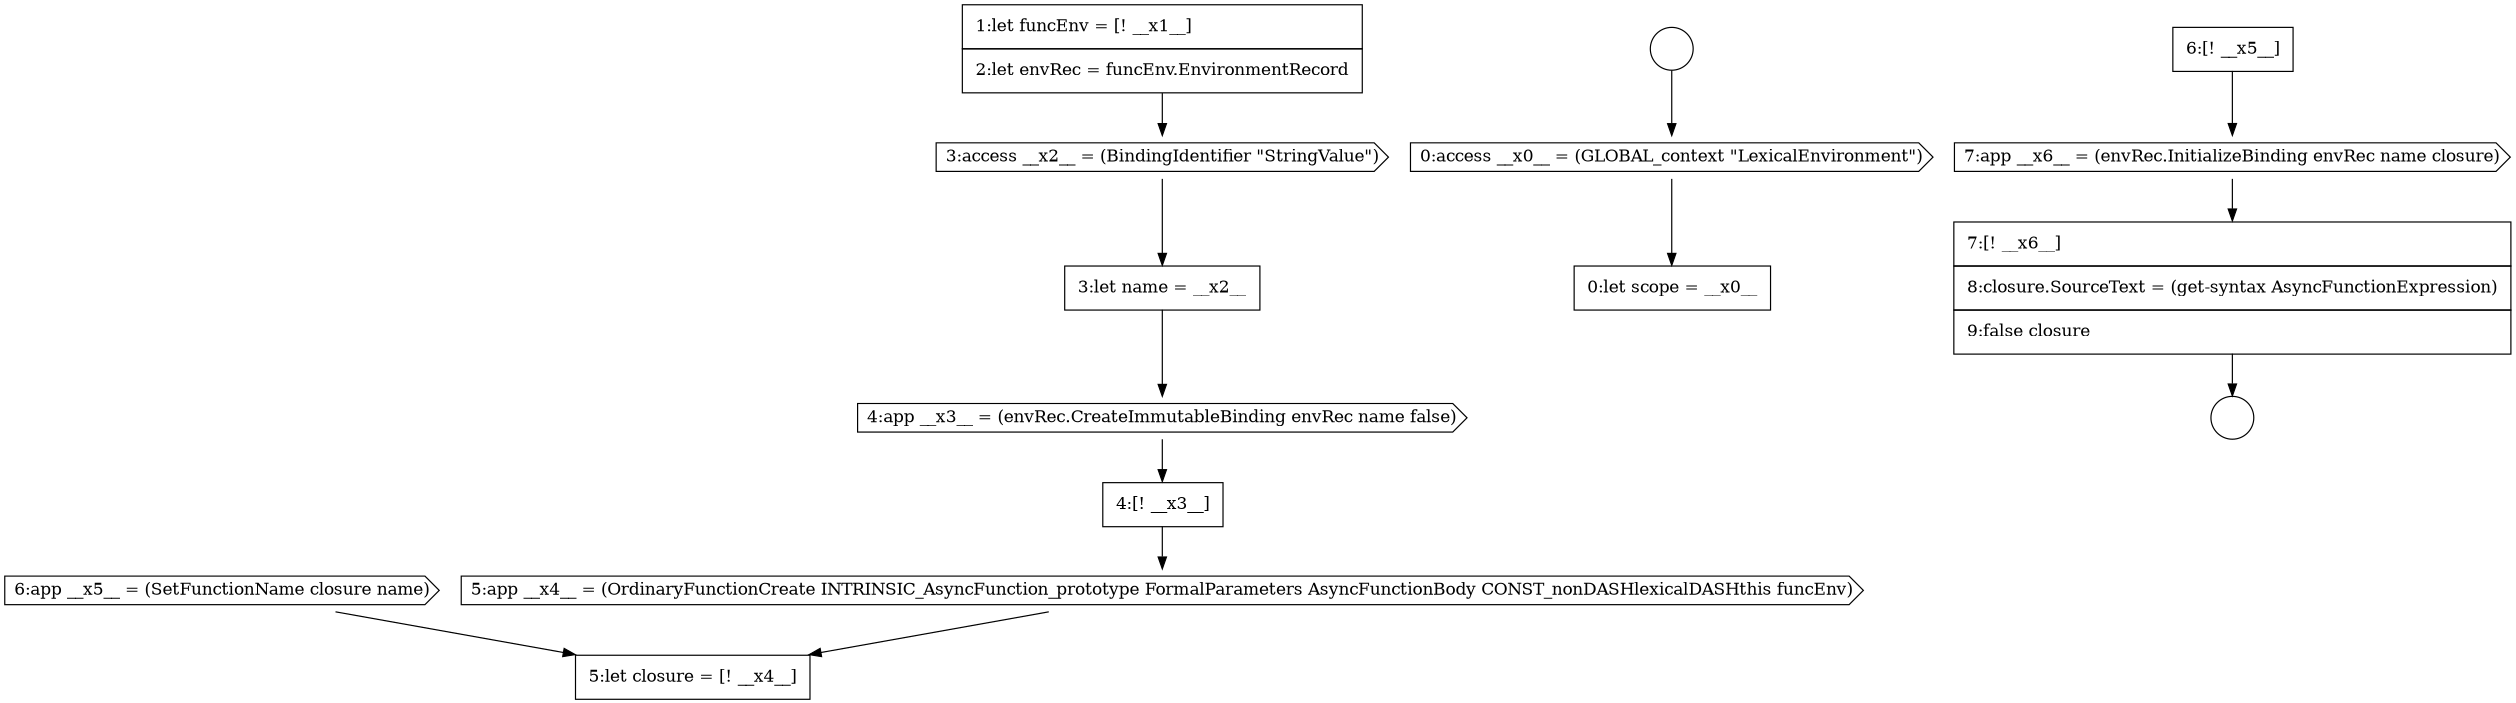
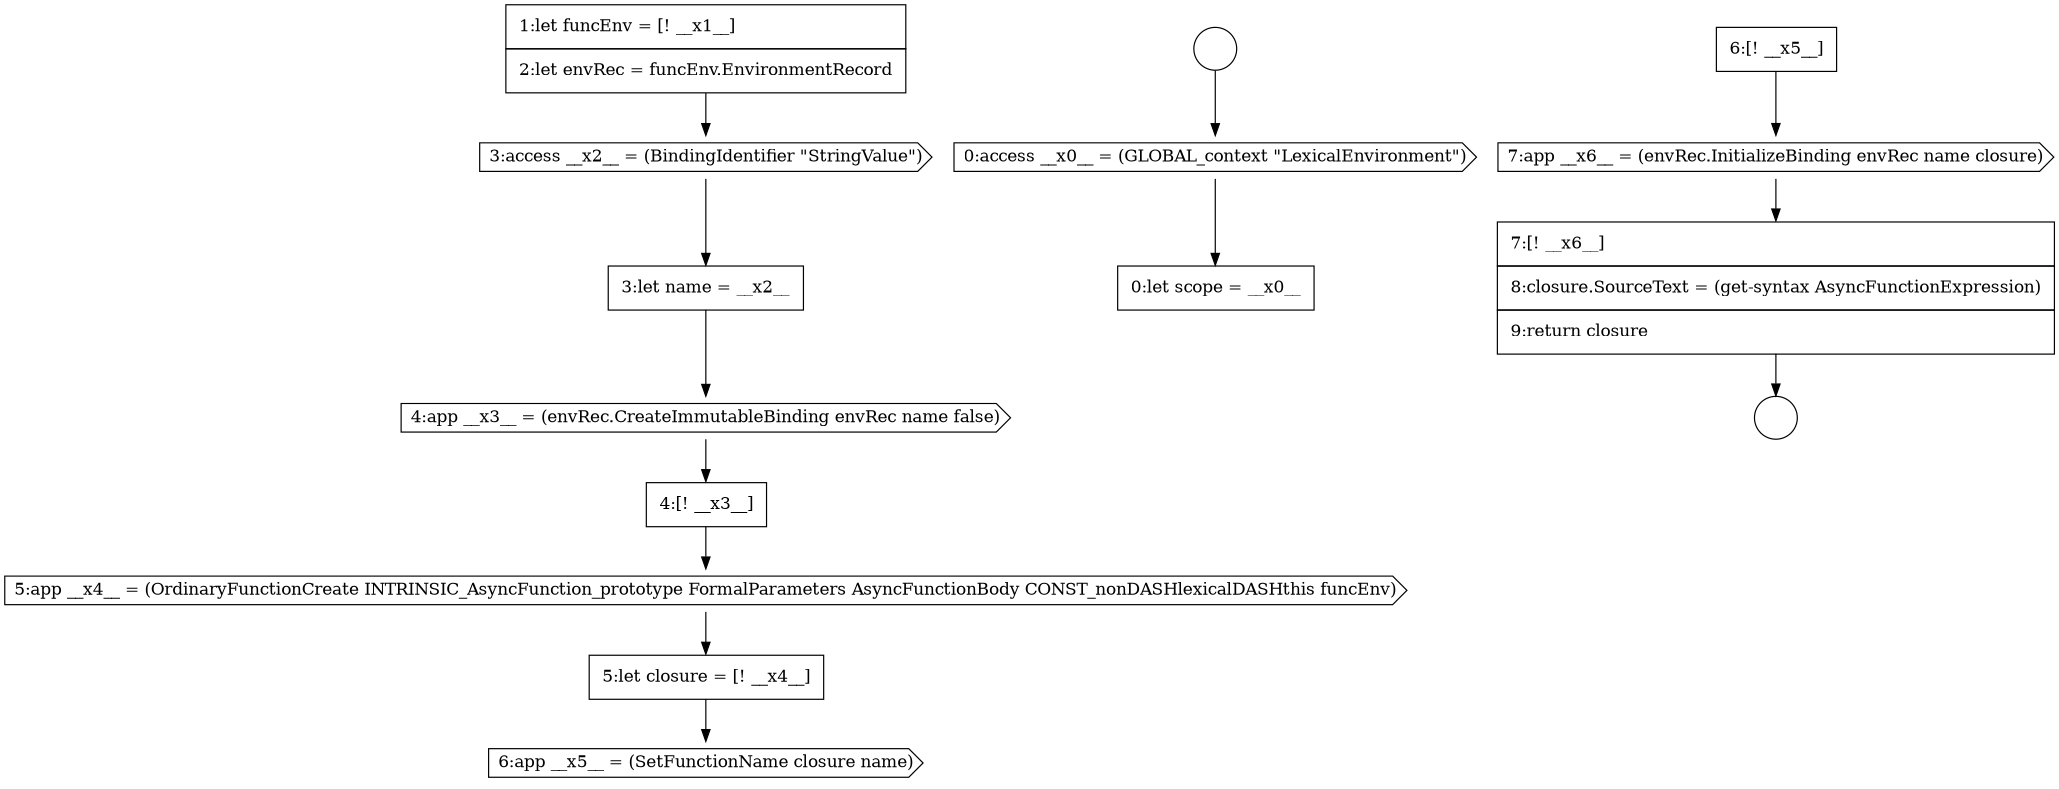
(2029, 331) -> (1579, 331)
(449, 632) -> (706, 714)
